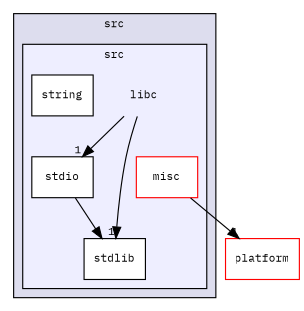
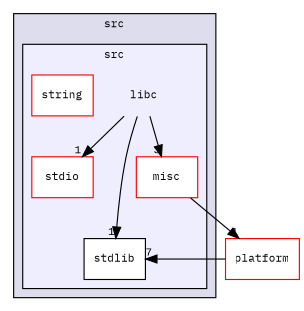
(62, 95) -> (62, 95)
none -> (154, 131)
(62, 177) -> (62, 177)
(85, 213) -> (191, 259)
